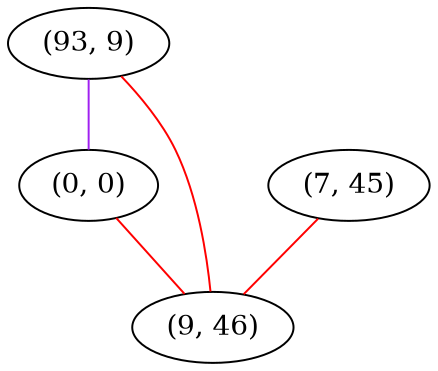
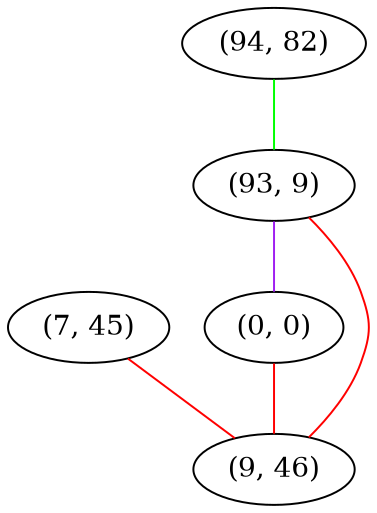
none -> (274, 43)
